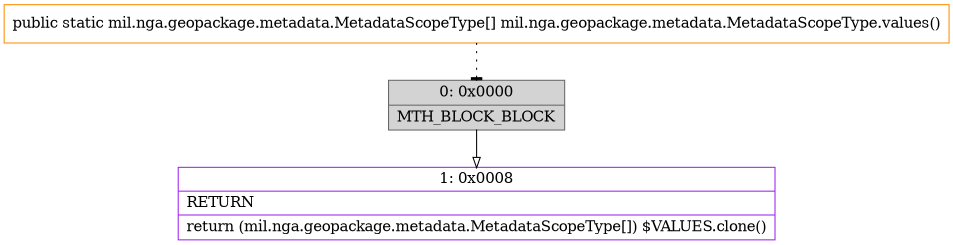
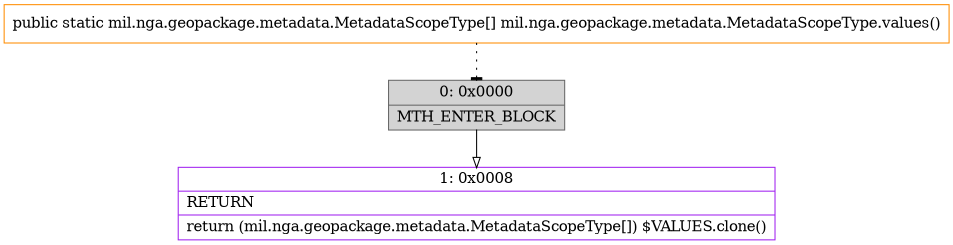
(476, 117) -> (477, 117)
